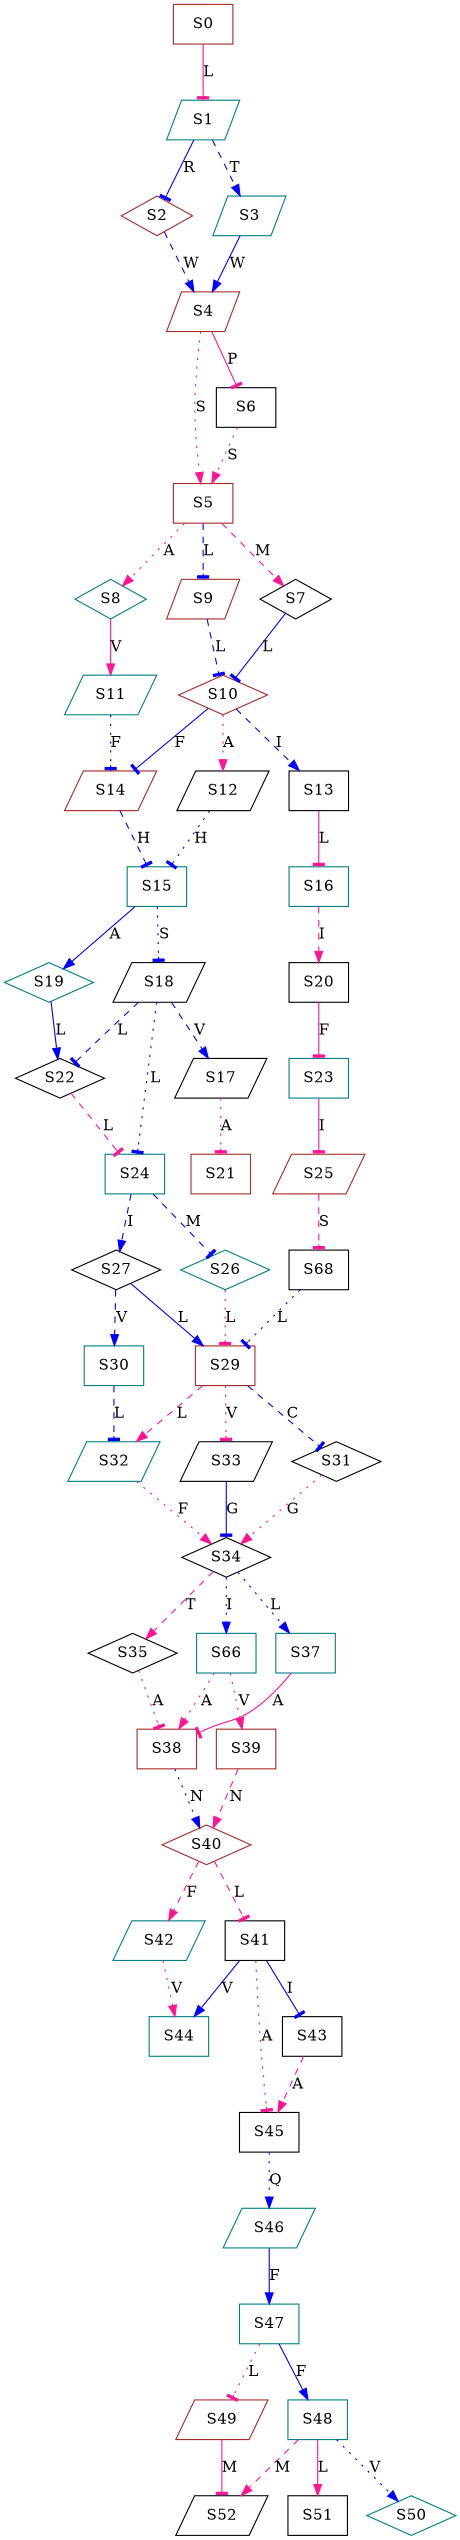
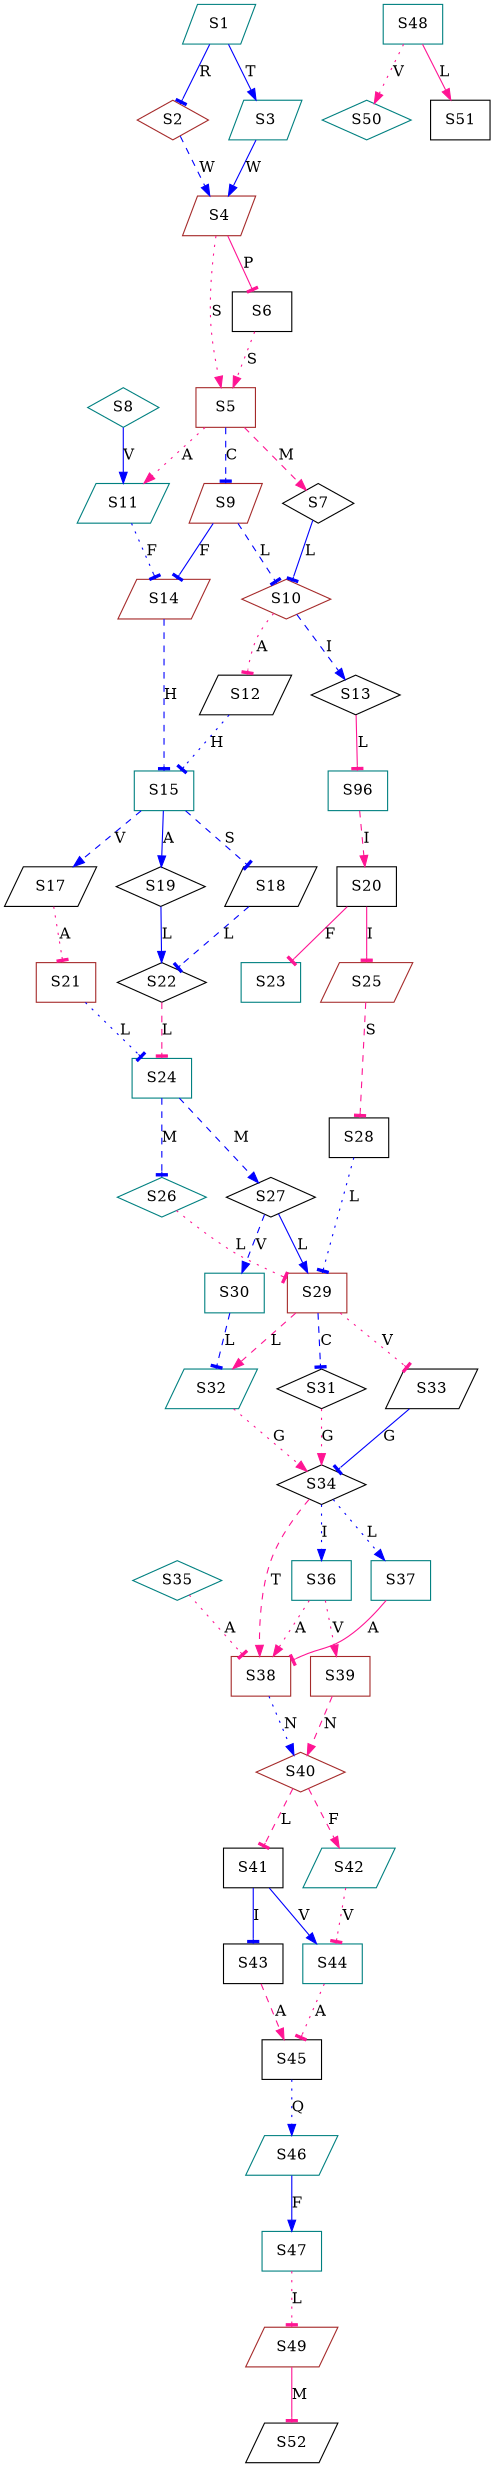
(203, 24) -> none
(224, 163) -> (240, 67)
(158, 551) -> (179, 452)
(209, 551) -> (232, 455)
(111, 642) -> (123, 450)
(223, 737) -> (256, 639)
(173, 738) -> (196, 549)
(319, 791) -> (356, 695)
(319, 887) -> (358, 791)
(158, 932) -> (215, 837)
(49, 982) -> (161, 887)
(187, 1026) -> (112, 835)
(147, 1075) -> (112, 1028)
(319, 1123) -> (367, 932)
(130, 1222) -> (242, 1138)
(319, 1270) -> (359, 1138)
(183, 1509) -> (280, 1437)
(183, 1601) -> (269, 1567)
(133, 1653) -> (177, 1580)
(226, 1653) -> (322, 1580)
(168, 1983) -> (341, 1913)
(260, 2034) -> (313, 2009)
(291, 2367) -> none
(274, 2464) -> none
(363, 2467) -> (391, 69)
